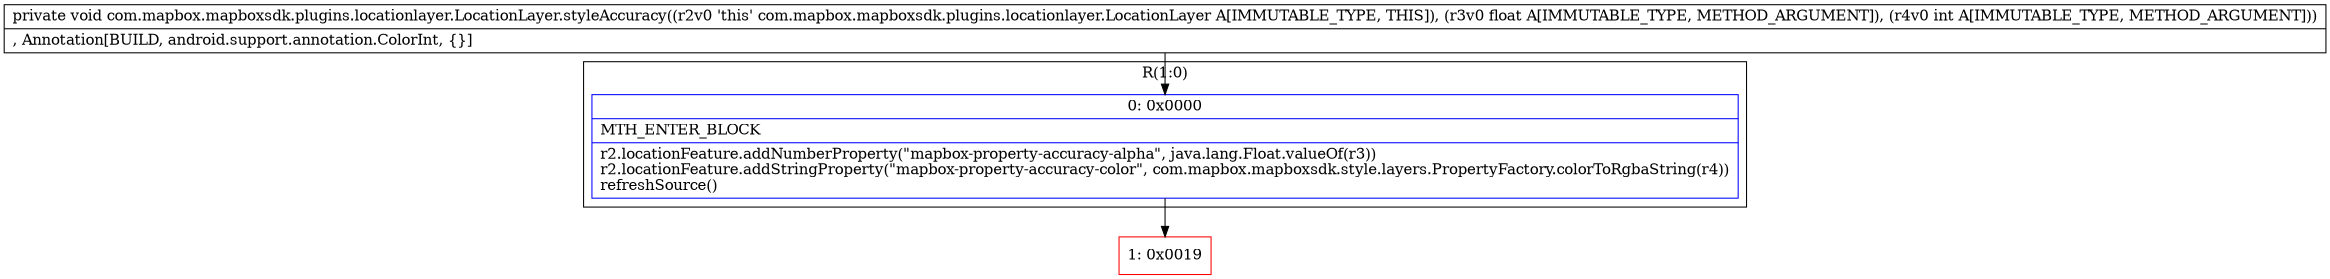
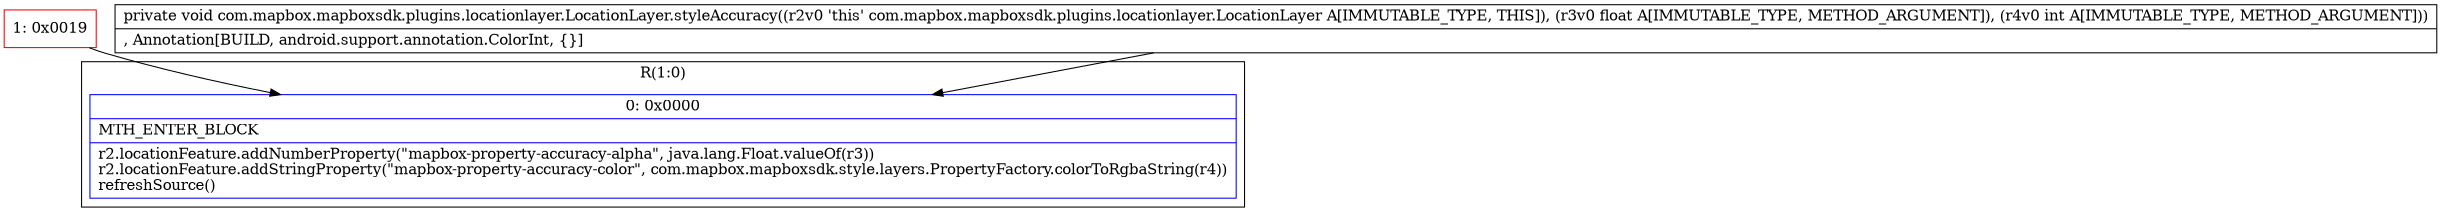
(1165, 214) -> (179, 73)
